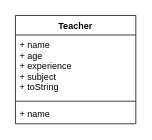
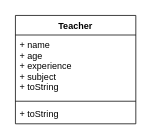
(33, 114) -> (42, 114)
